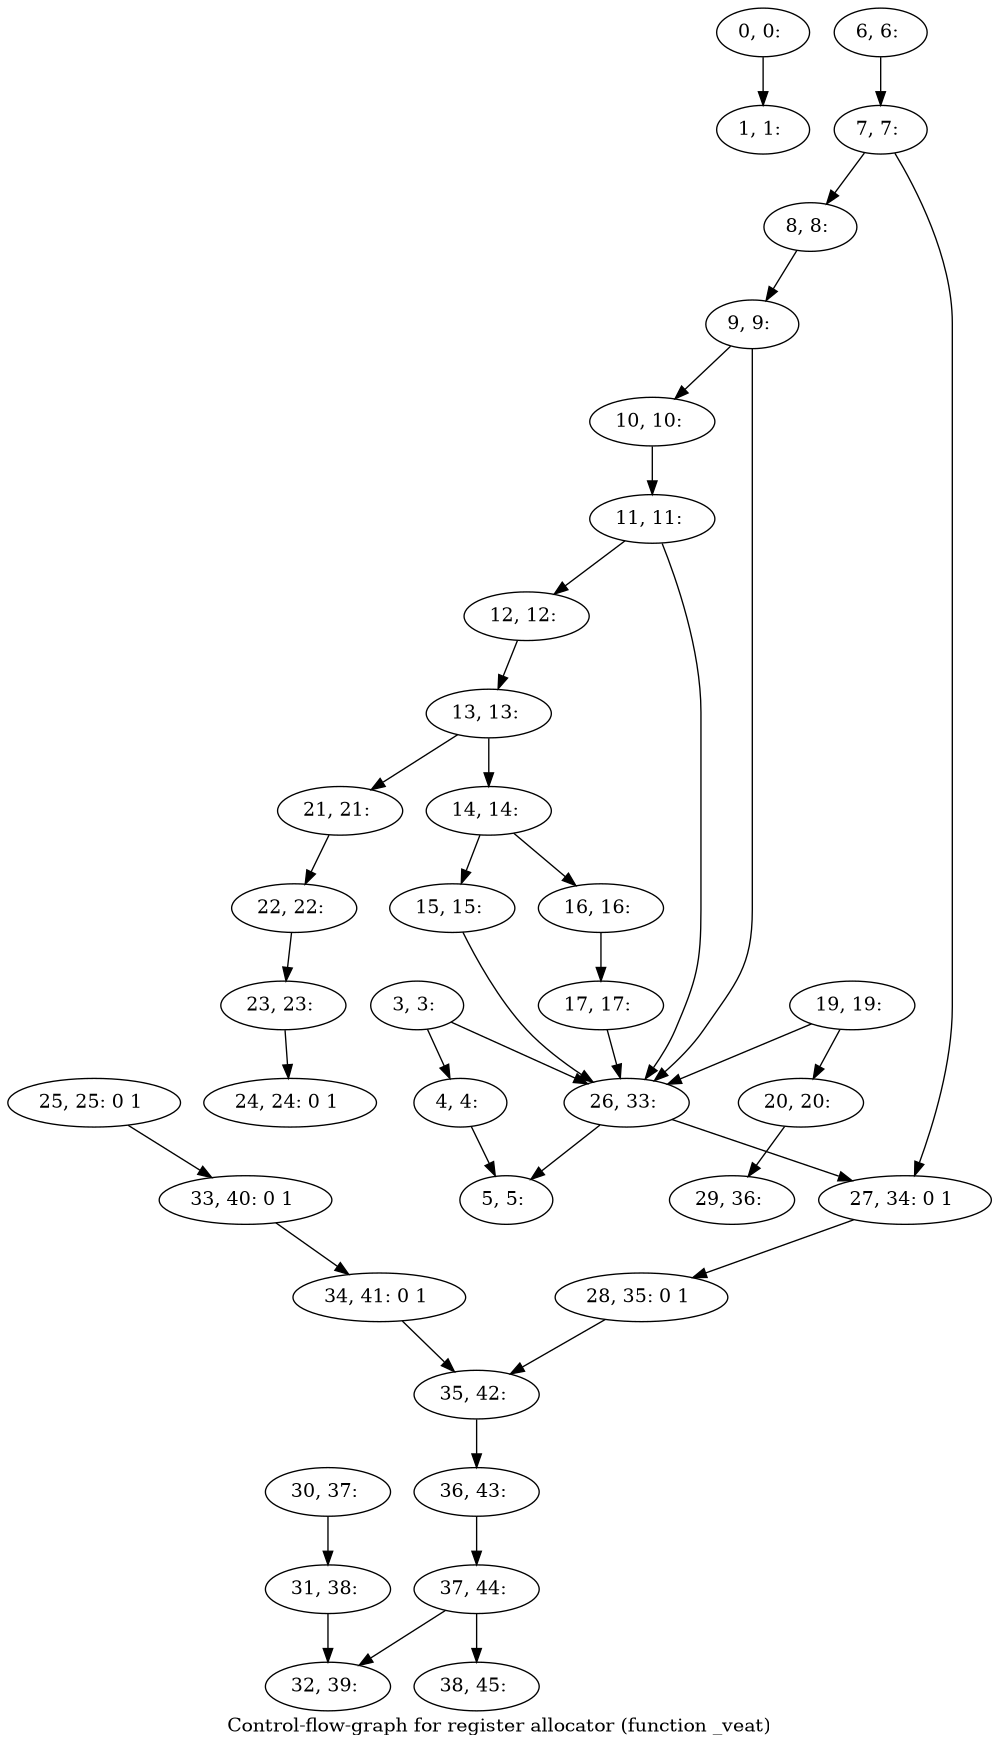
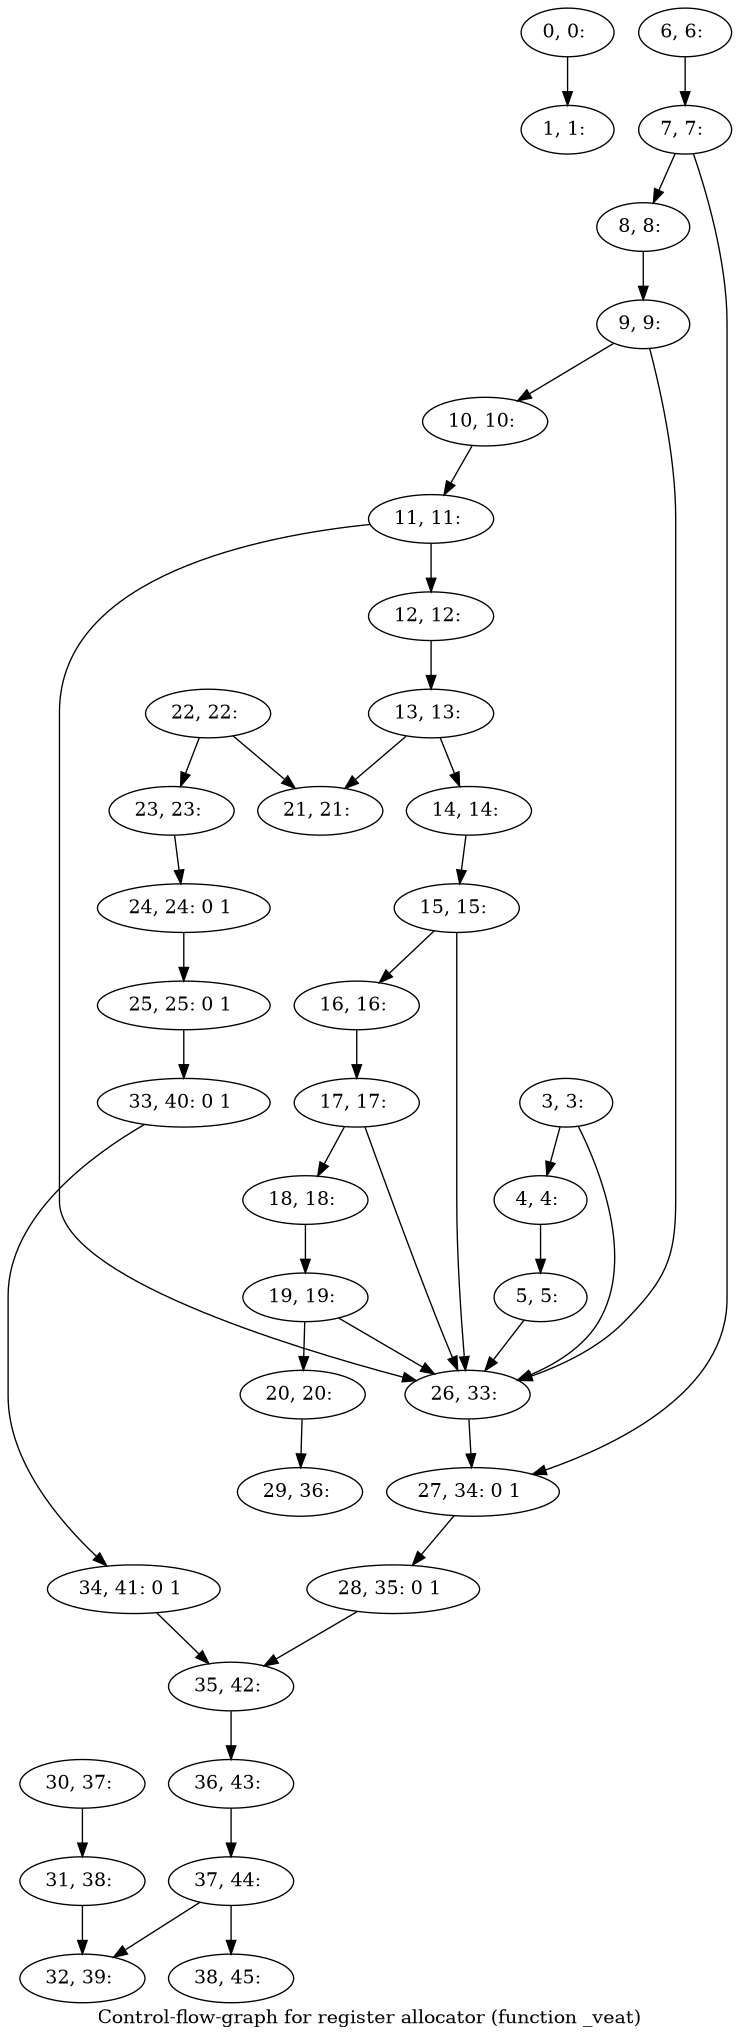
(320, 853) -> (259, 758)
(539, 855) -> (412, 952)
none -> (184, 950)
(571, 1148) -> (509, 1340)
none -> (305, 1200)
